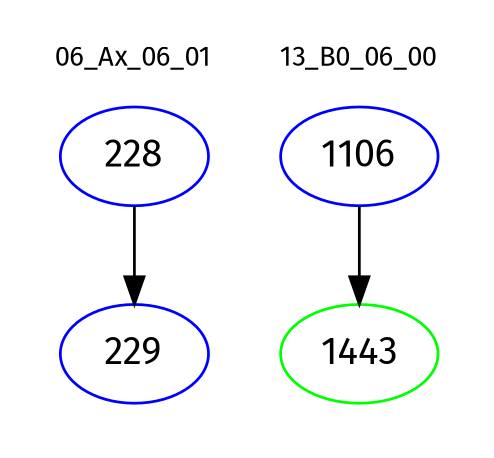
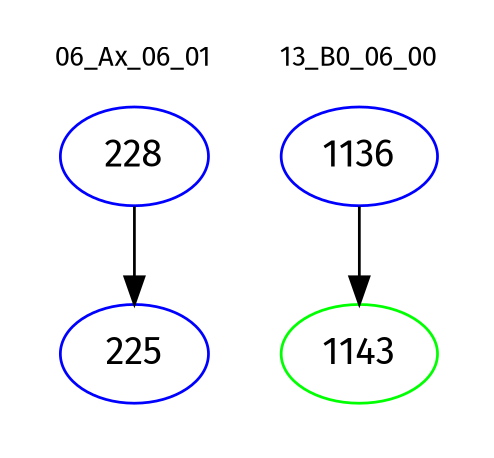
(359, 156) -> (359, 156)
(134, 354) -> (134, 354)
(359, 354) -> (359, 354)
